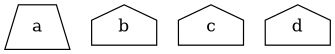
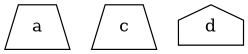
(124, 27) -> none
(211, 27) -> (124, 27)
